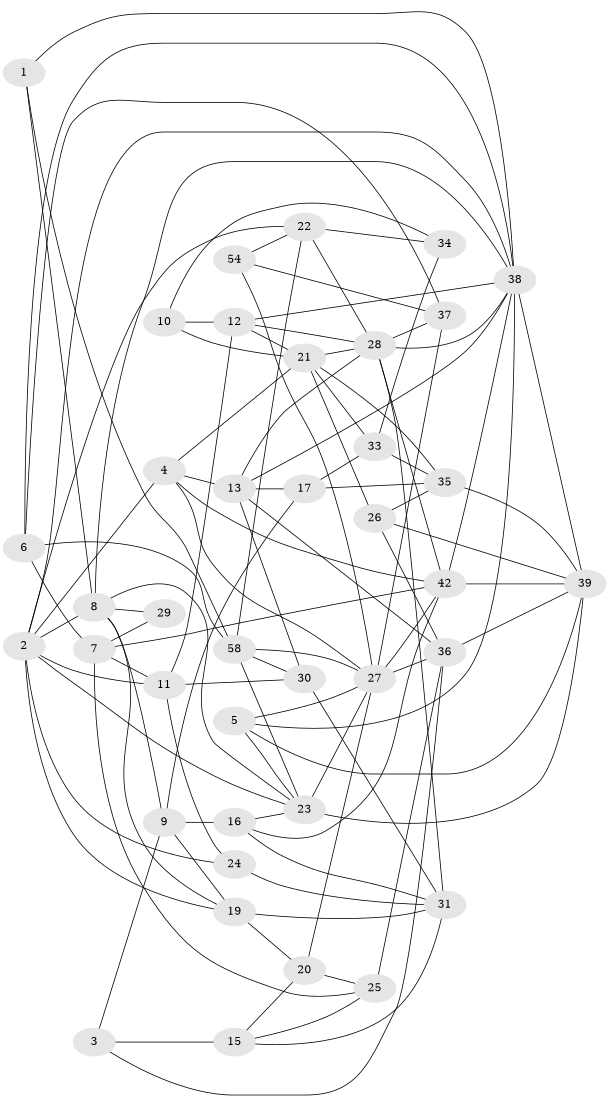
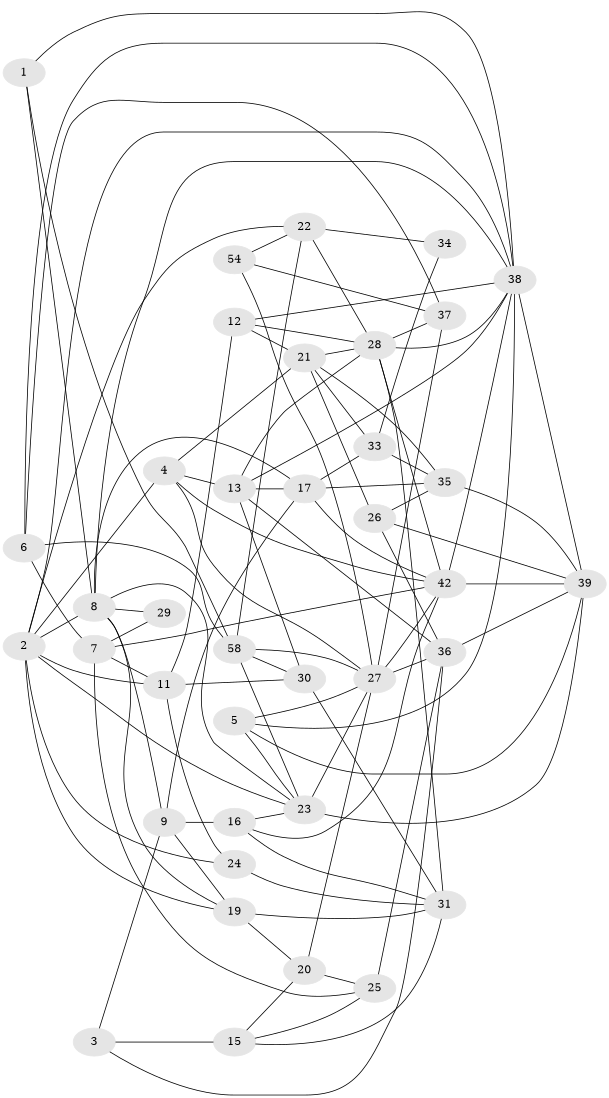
(164, 322) -> none
none -> (144, 449)
none -> (365, 547)
